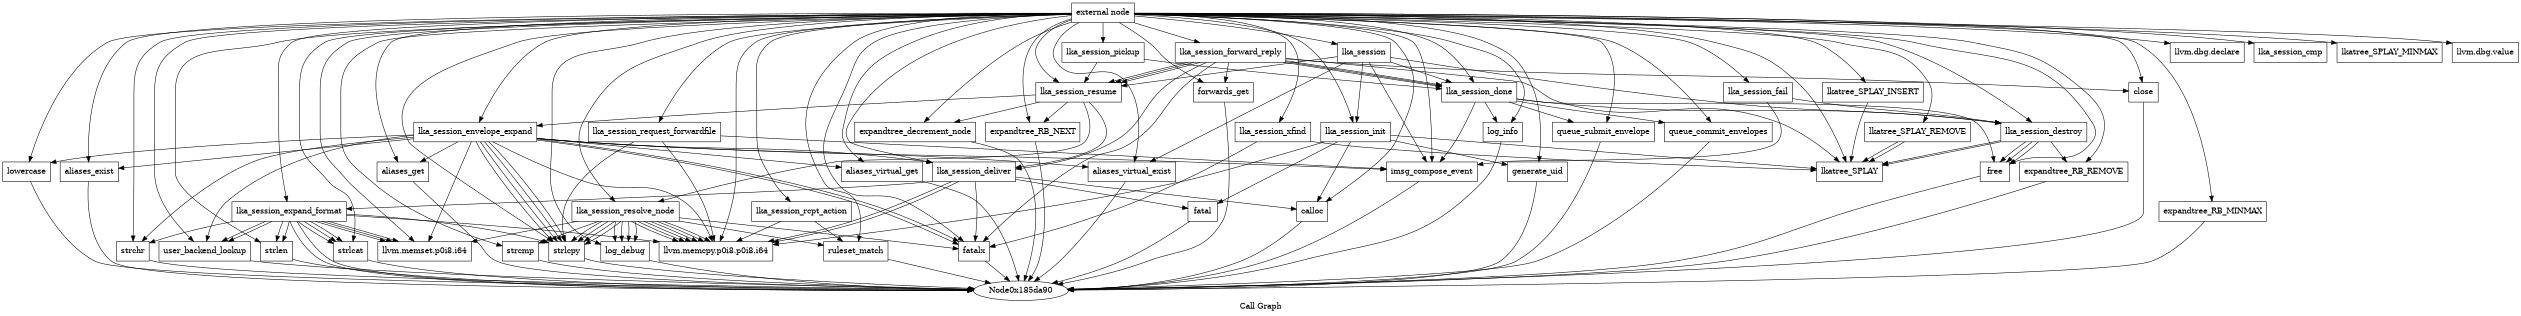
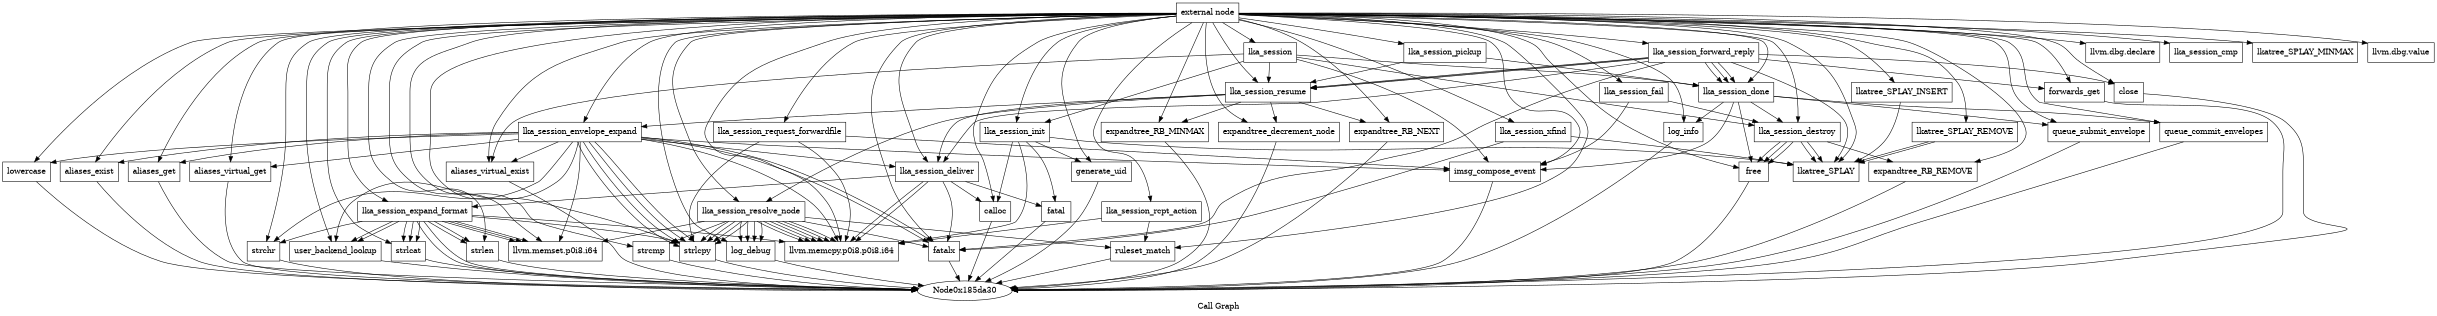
none -> (1214, 111)
(1021, 291) -> (965, 291)
